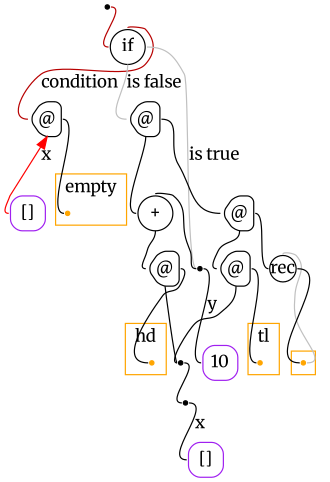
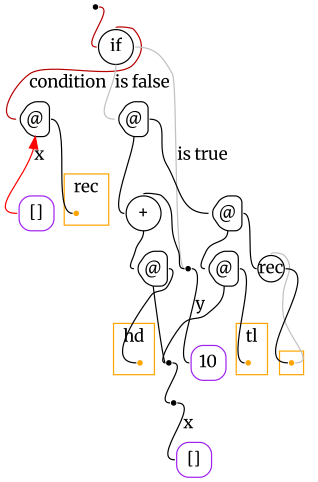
(91, 188) -> (86, 188)
